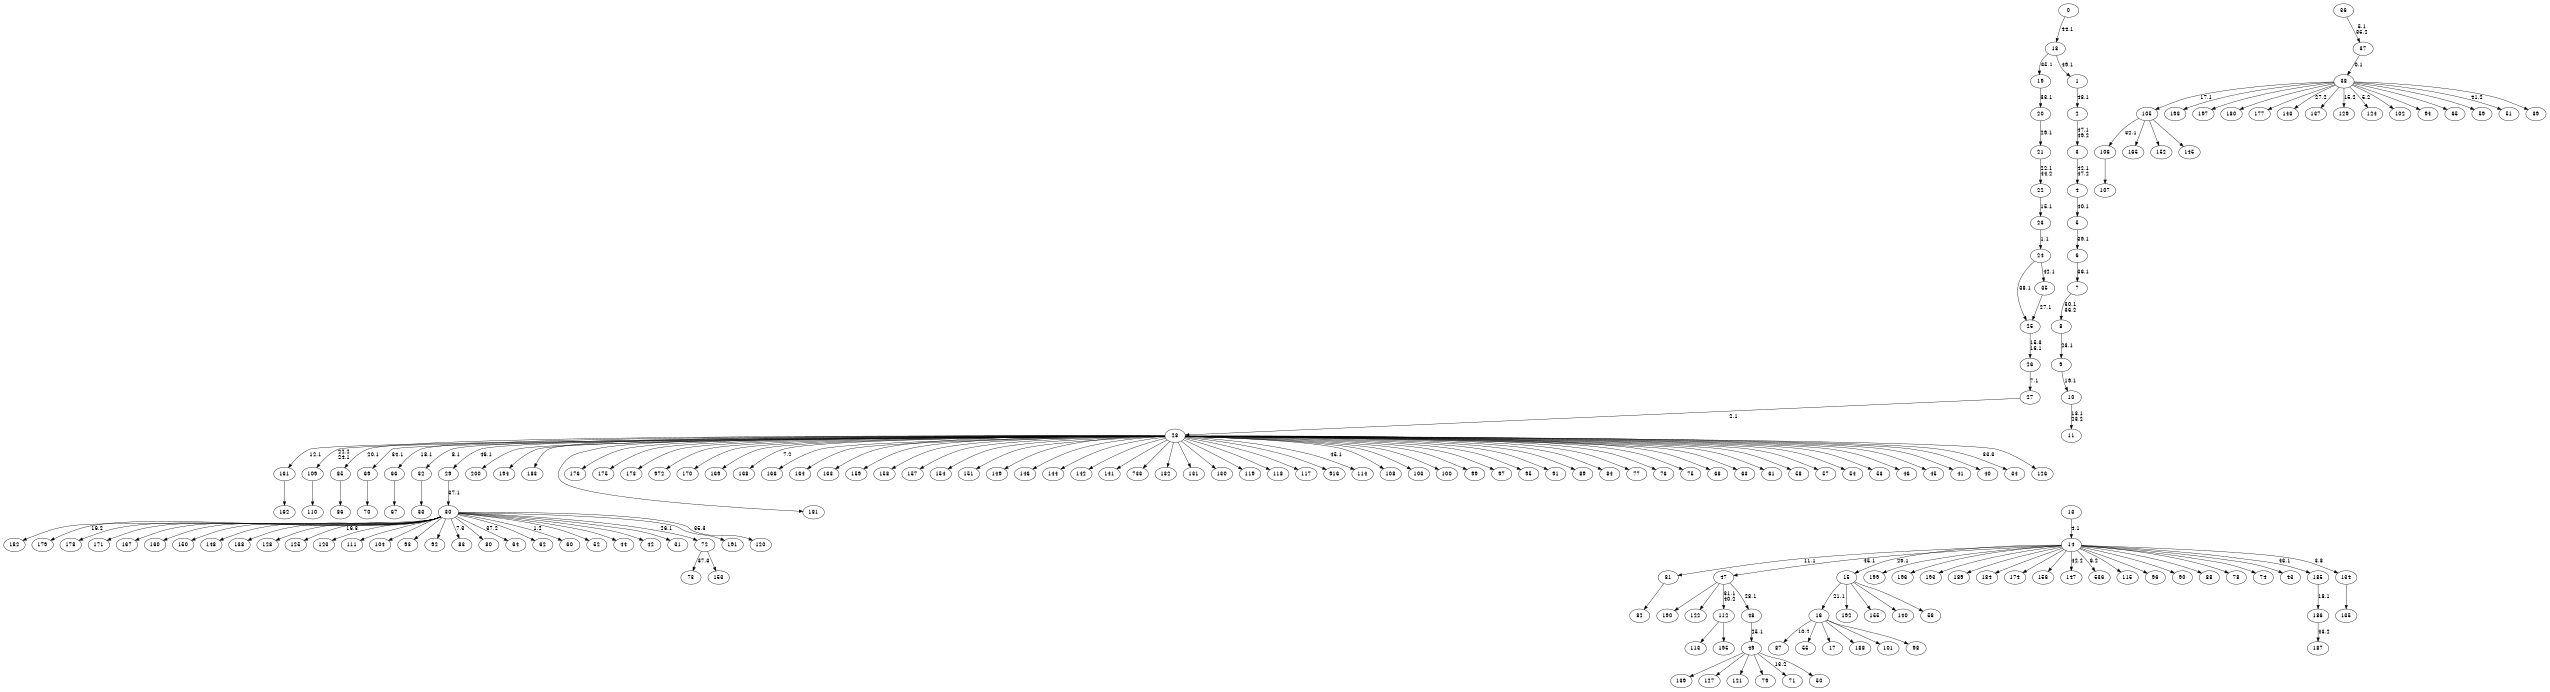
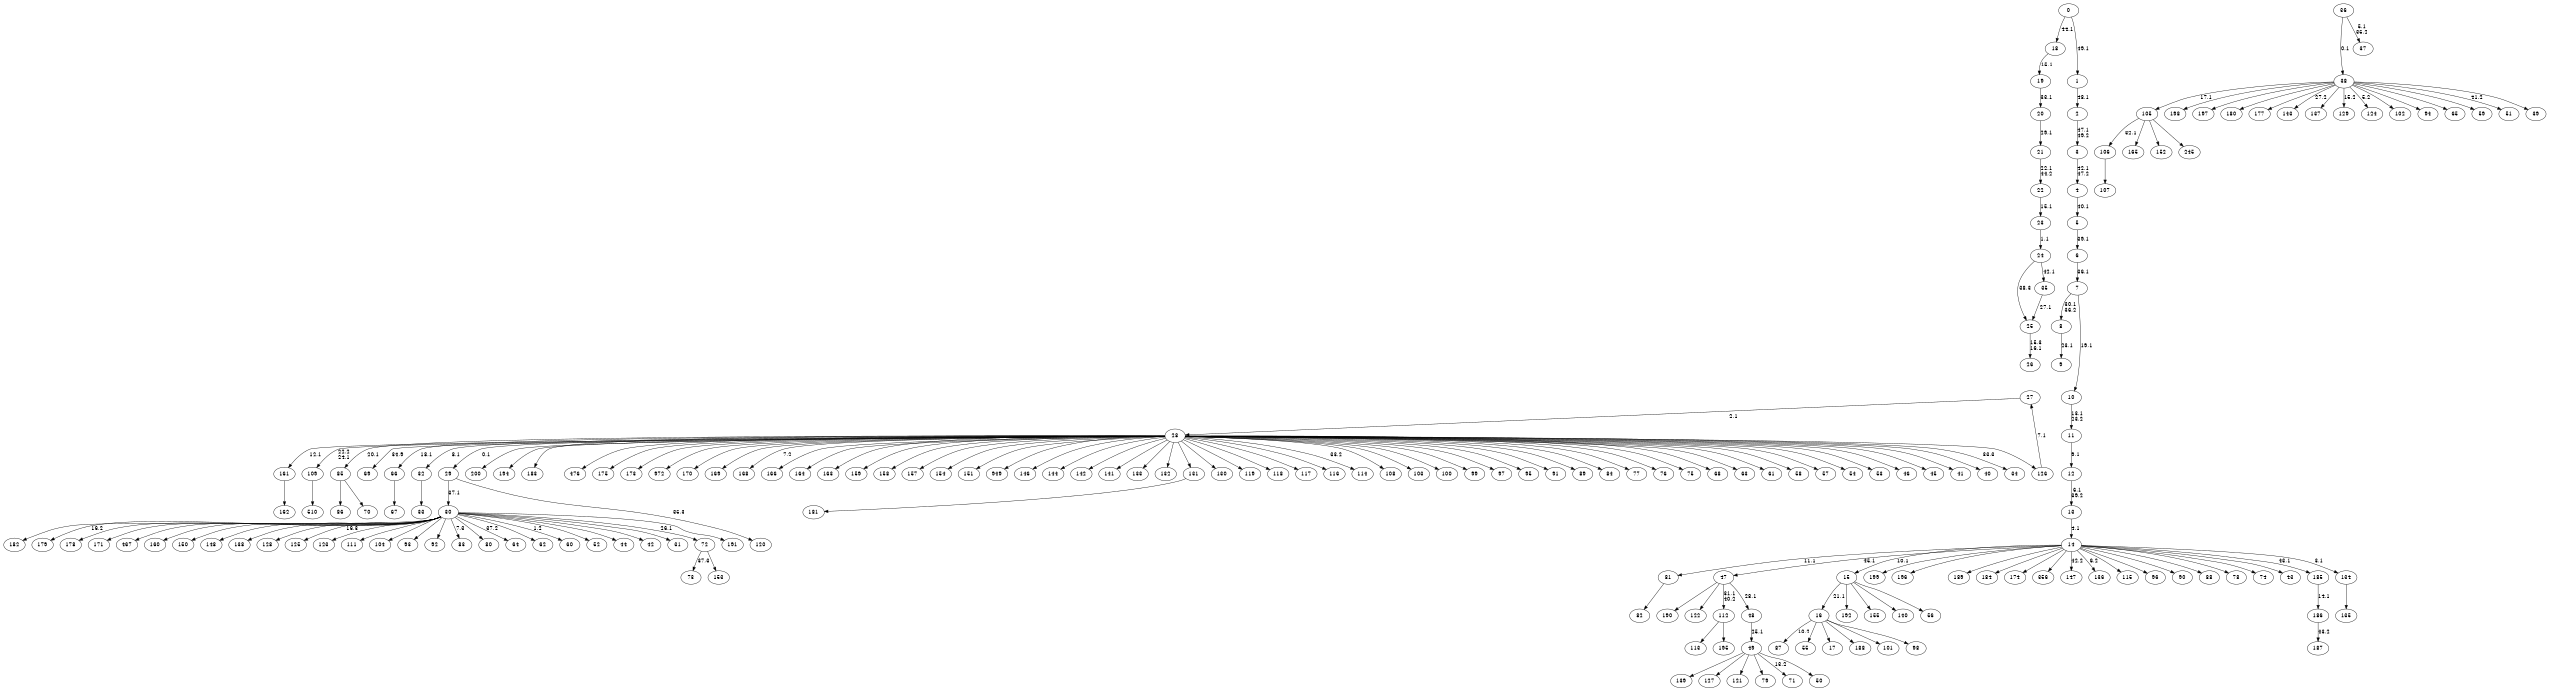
(2355, 63) -> (2341, 44)
(2047, 65) -> (2047, 65)
(2060, 66) -> (2076, 44)
(2189, 152) -> (2189, 152)
(2025, 288) -> (2025, 288)
(2030, 379) -> (2037, 438)
(2063, 380) -> (2080, 341)
(602, 448) -> (1008, 501)
(398, 455) -> (398, 455)
(486, 455) -> (486, 455)
(1336, 455) -> (1336, 455)
(575, 474) -> (575, 474)
(997, 474) -> (997, 474)
(1138, 474) -> (1138, 474)
(1334, 474) -> (1334, 474)
none -> (2071, 474)
(367, 491) -> (353, 492)
(313, 512) -> (313, 512)
(606, 515) -> (603, 508)
(127, 545) -> (127, 545)
(1903, 561) -> (1903, 561)
(2319, 561) -> (2319, 561)
(1931, 578) -> none
(2043, 578) -> (2043, 578)
(2099, 578) -> (2099, 578)
(2324, 597) -> (2324, 597)
